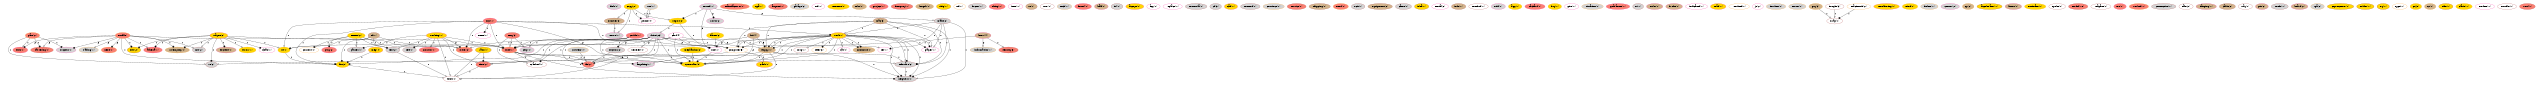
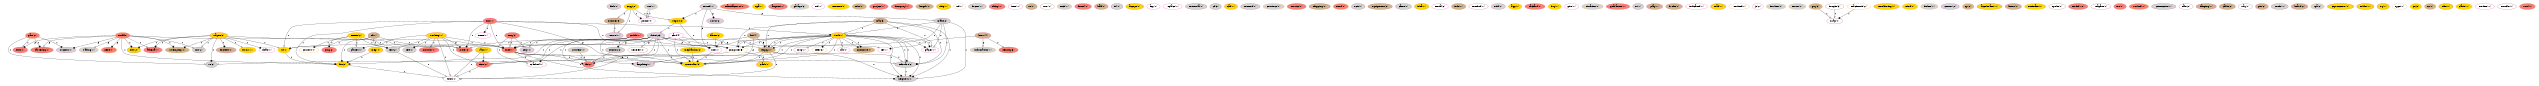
(1655, 6) -> (1655, 6)
